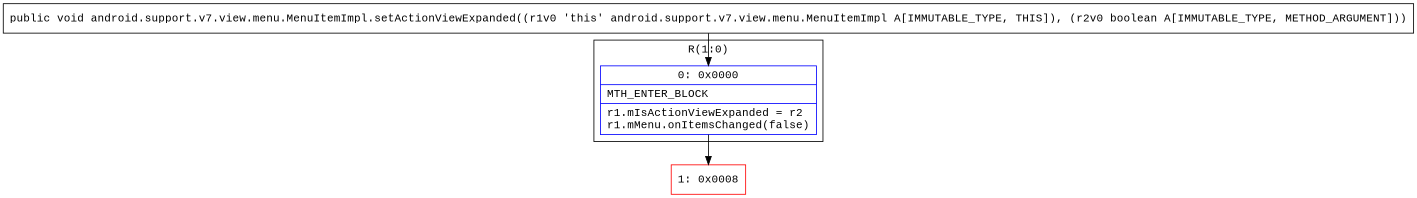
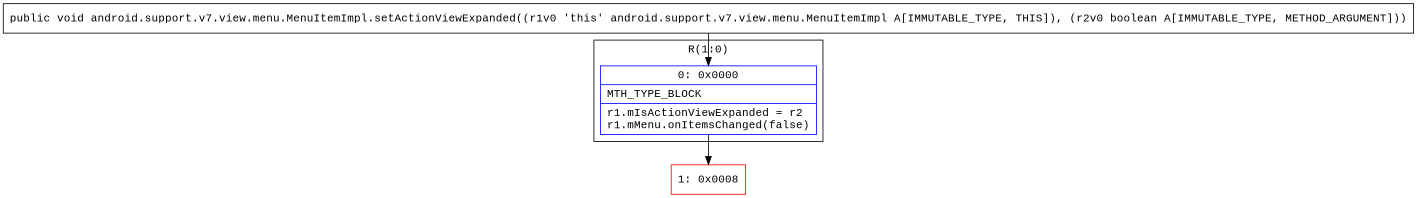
(658, 94) -> (654, 94)
